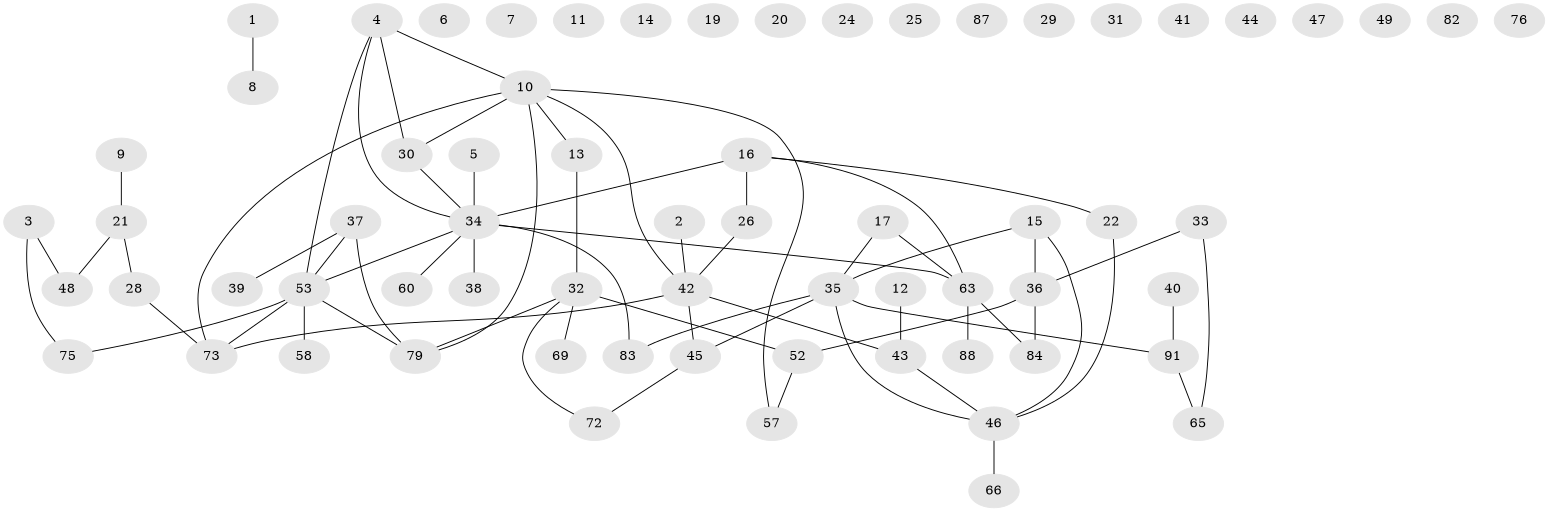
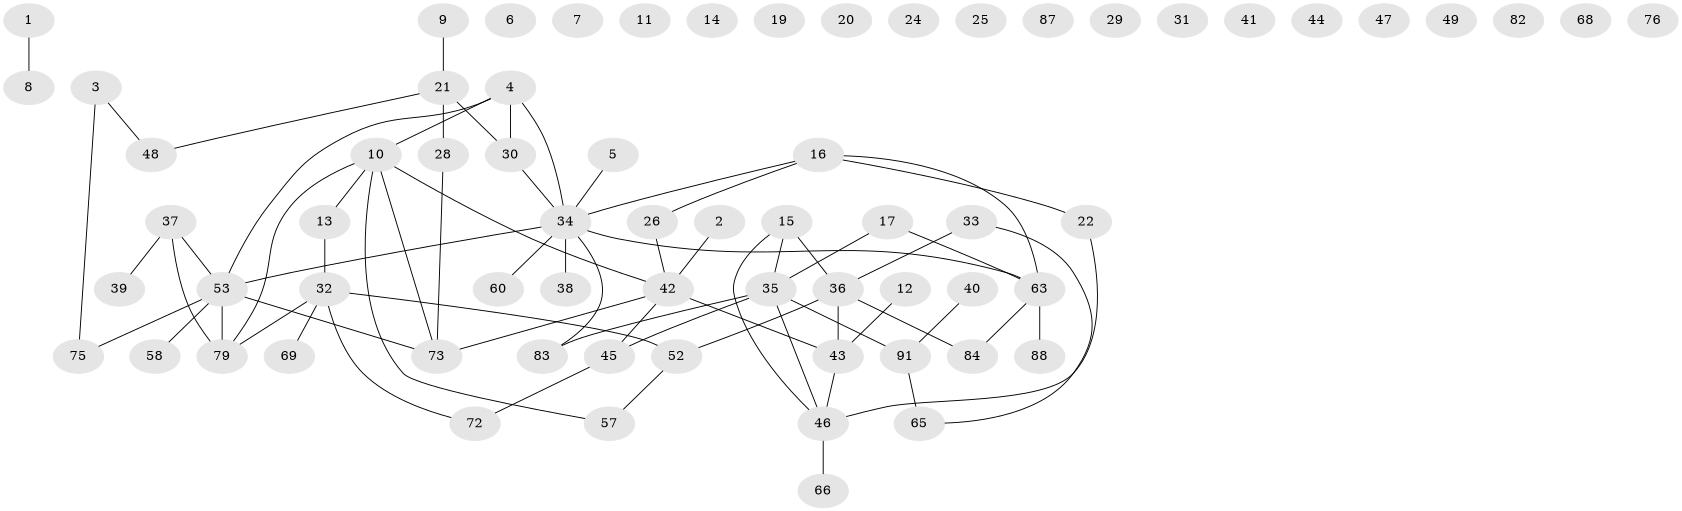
none -> (1586, 21)
(466, 121) -> (477, 121)
none -> (838, 316)
